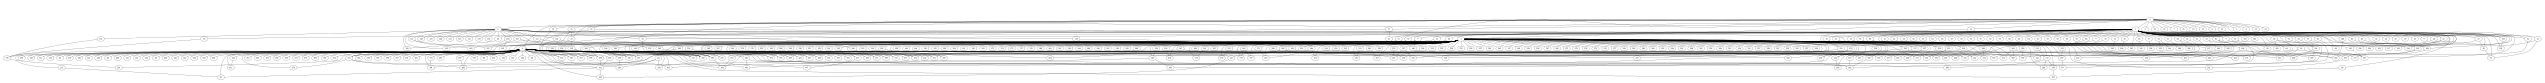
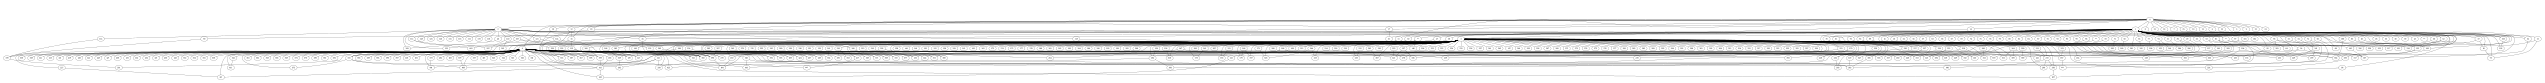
none -> (450, 58)
